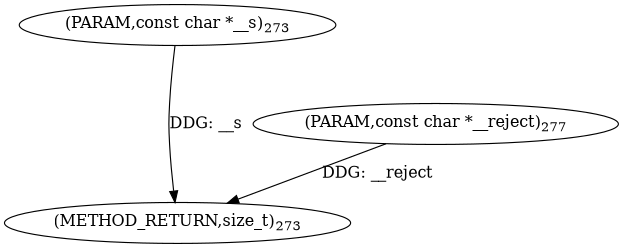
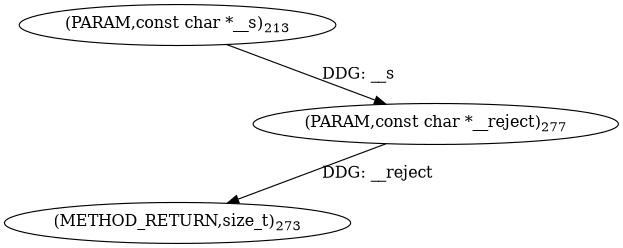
(277, 23) -> (277, 23)
(169, 118) -> (301, 72)
